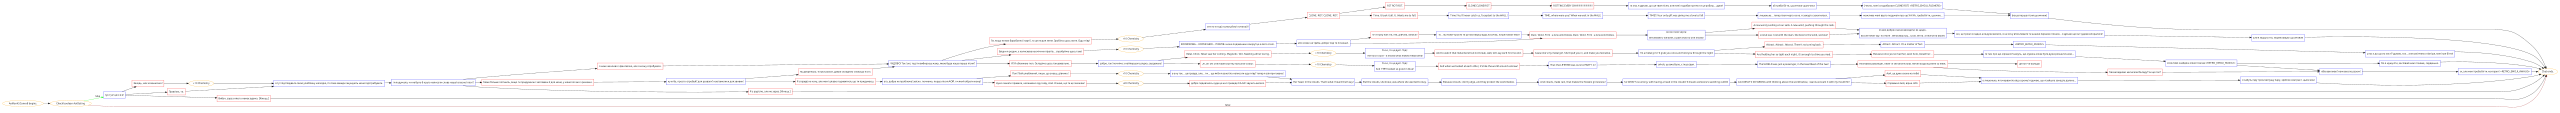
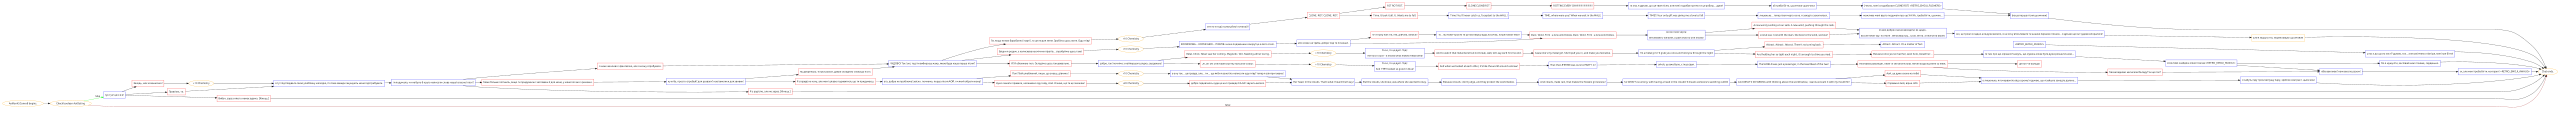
(2278, 38) -> (2278, 38)
(1968, 44) -> none
